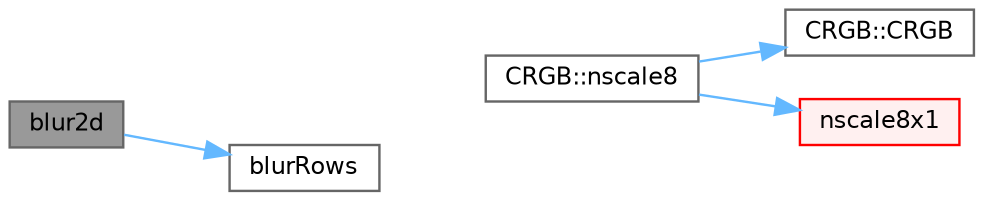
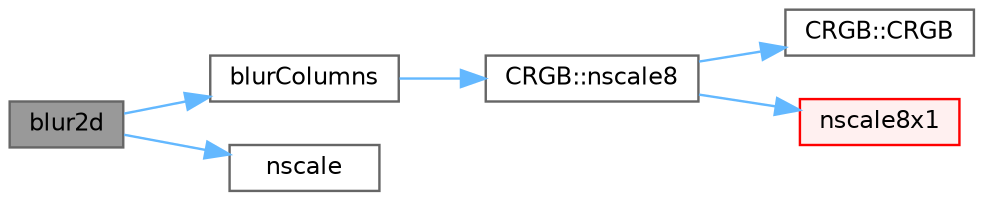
none -> (304, 79)
(304, 168) -> (304, 168)
